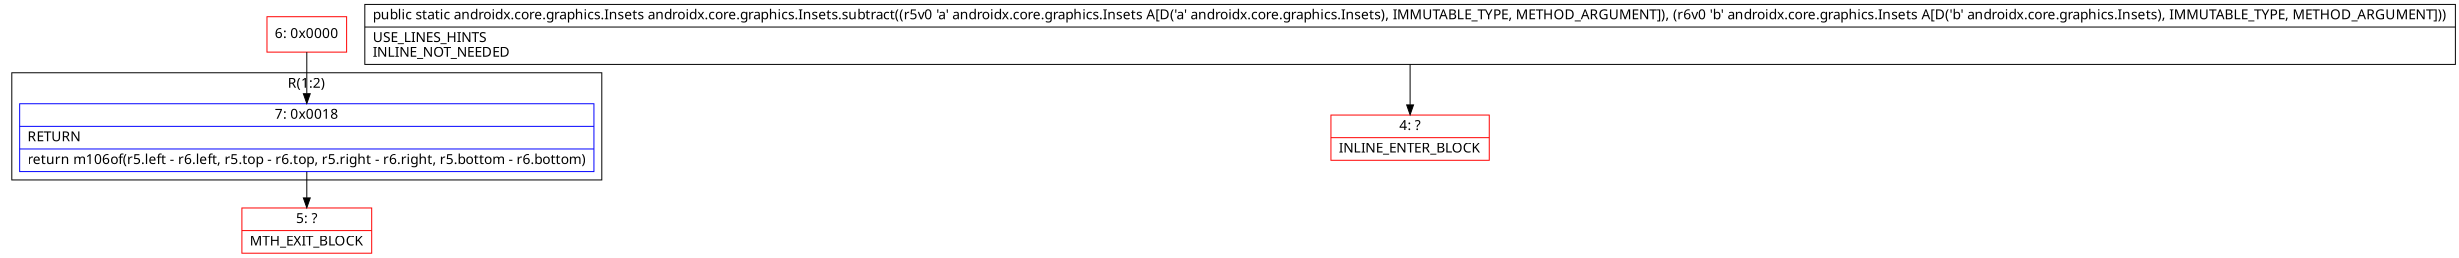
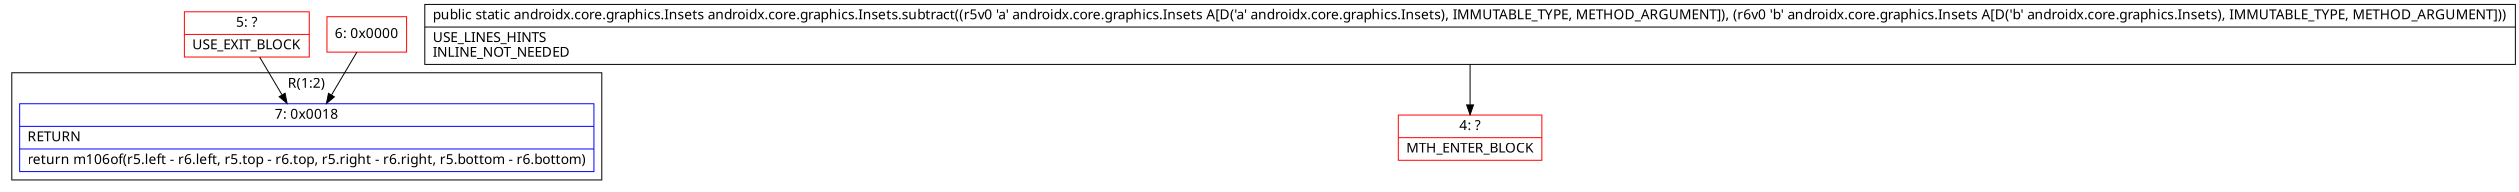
(1410, 148) -> (1470, 148)
(307, 186) -> (272, 79)
(307, 241) -> (247, 45)
